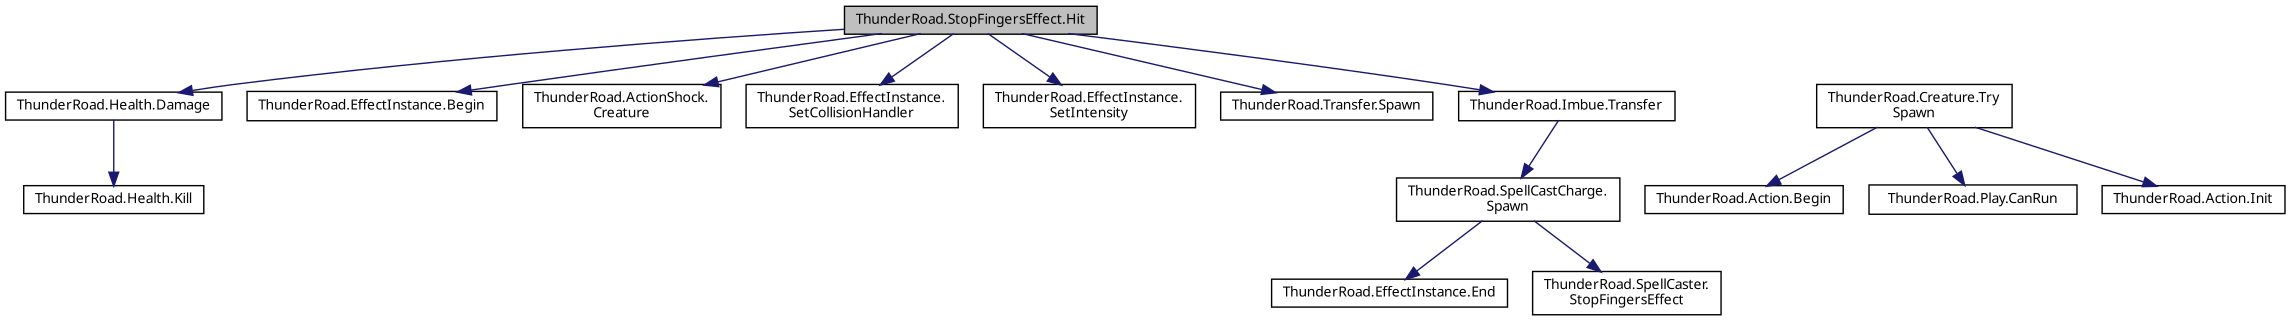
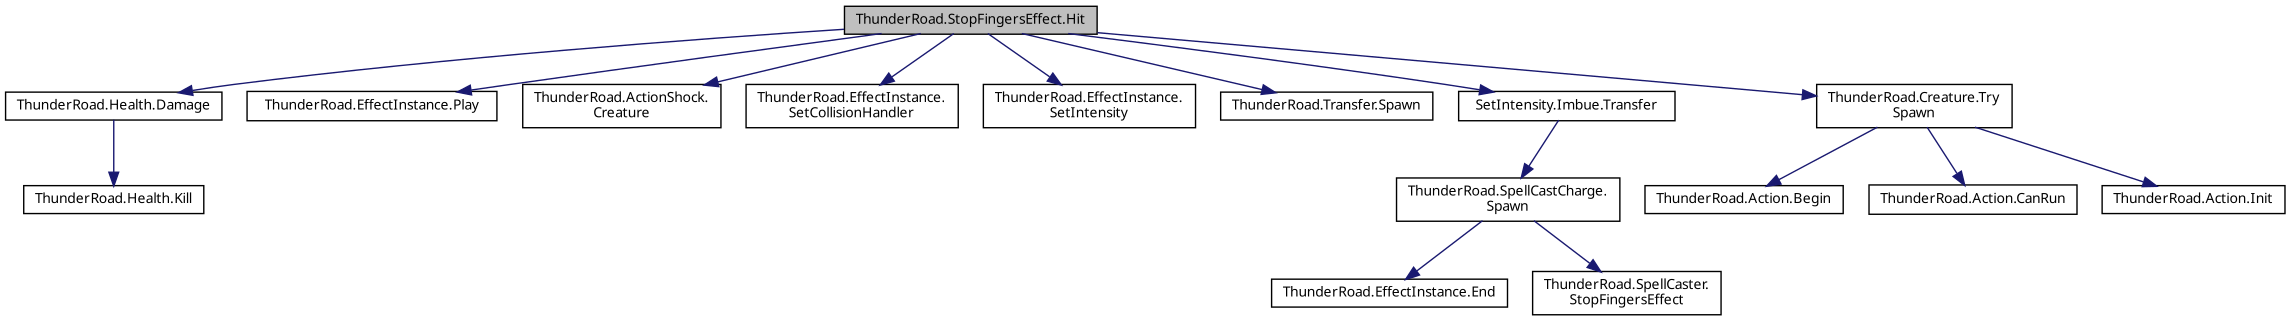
none -> (1450, 64)
(372, 106) -> (372, 106)
(1567, 106) -> (1567, 106)
(1973, 200) -> (1973, 200)
